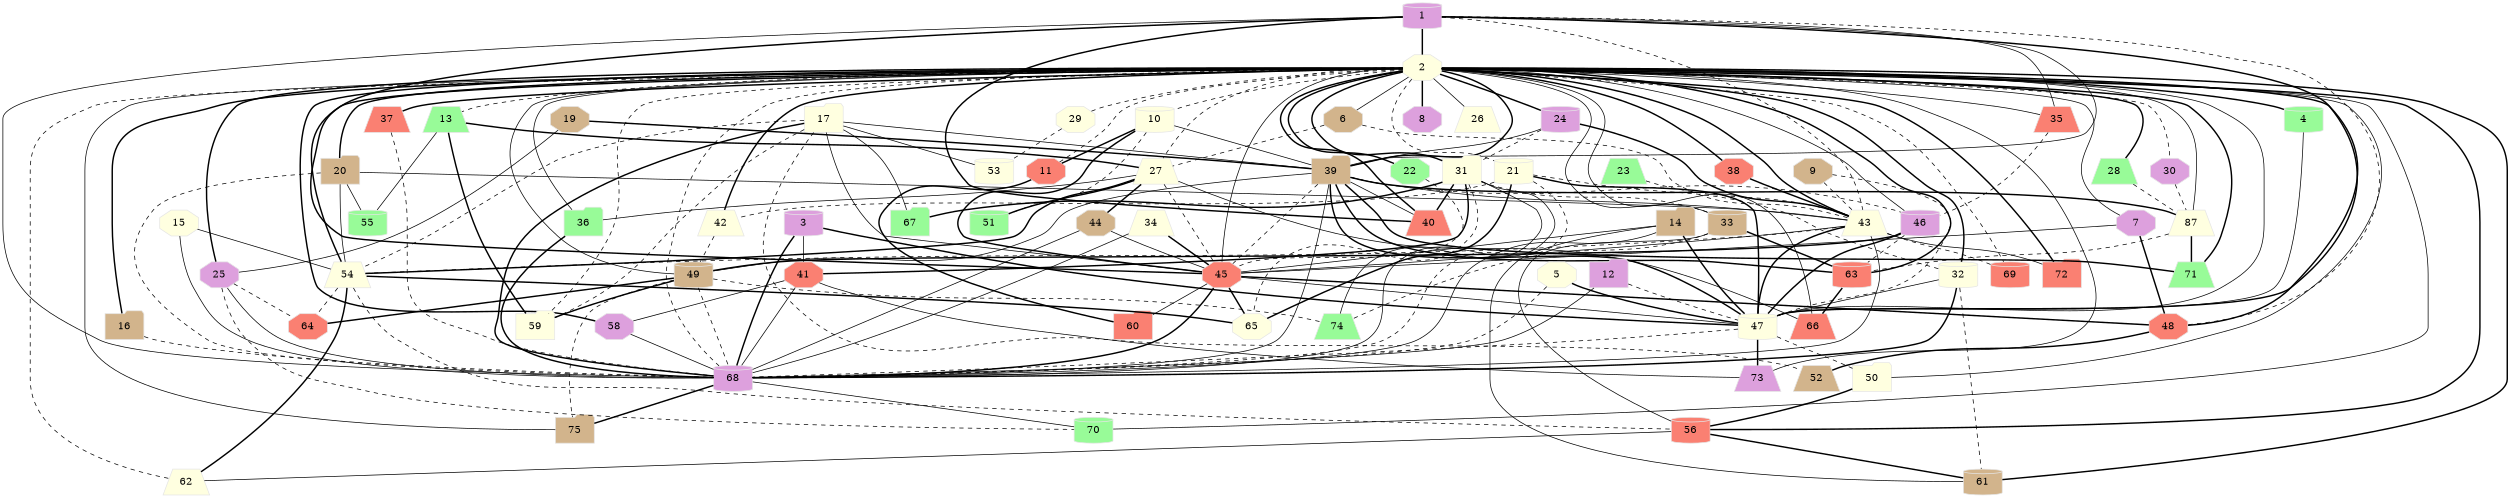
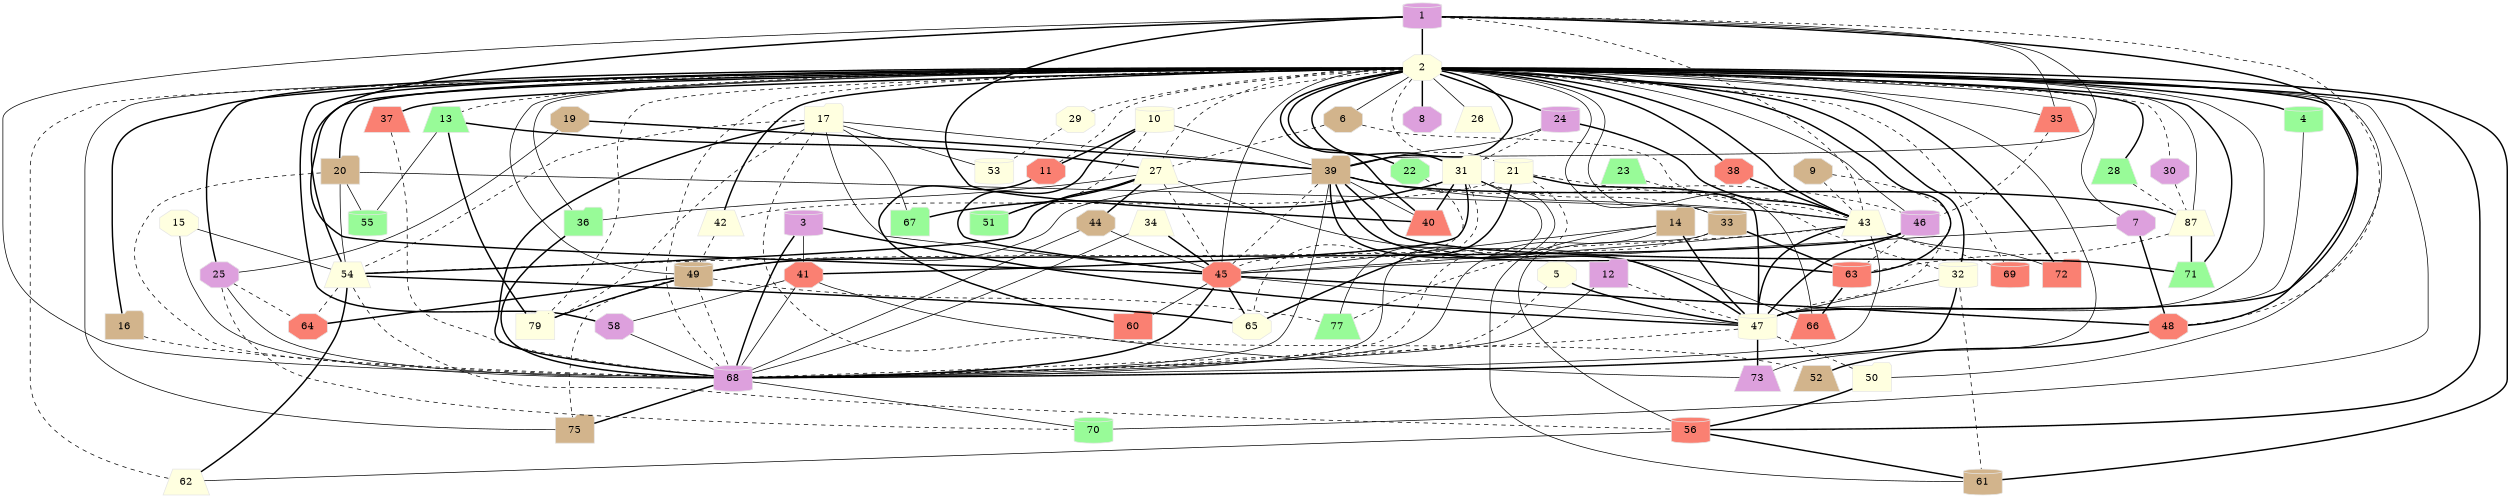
(535, 327) -> (535, 327)
(1337, 327) -> (1337, 327)
